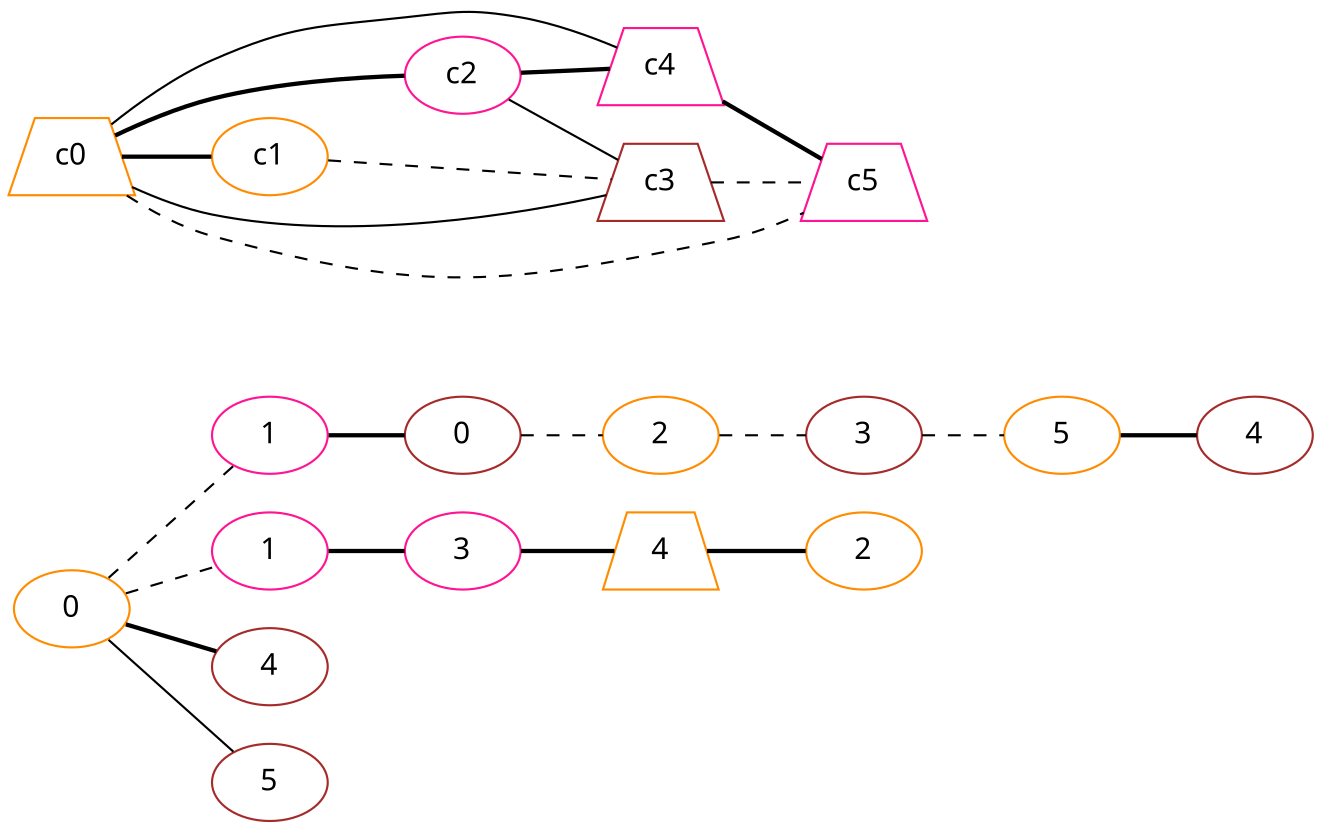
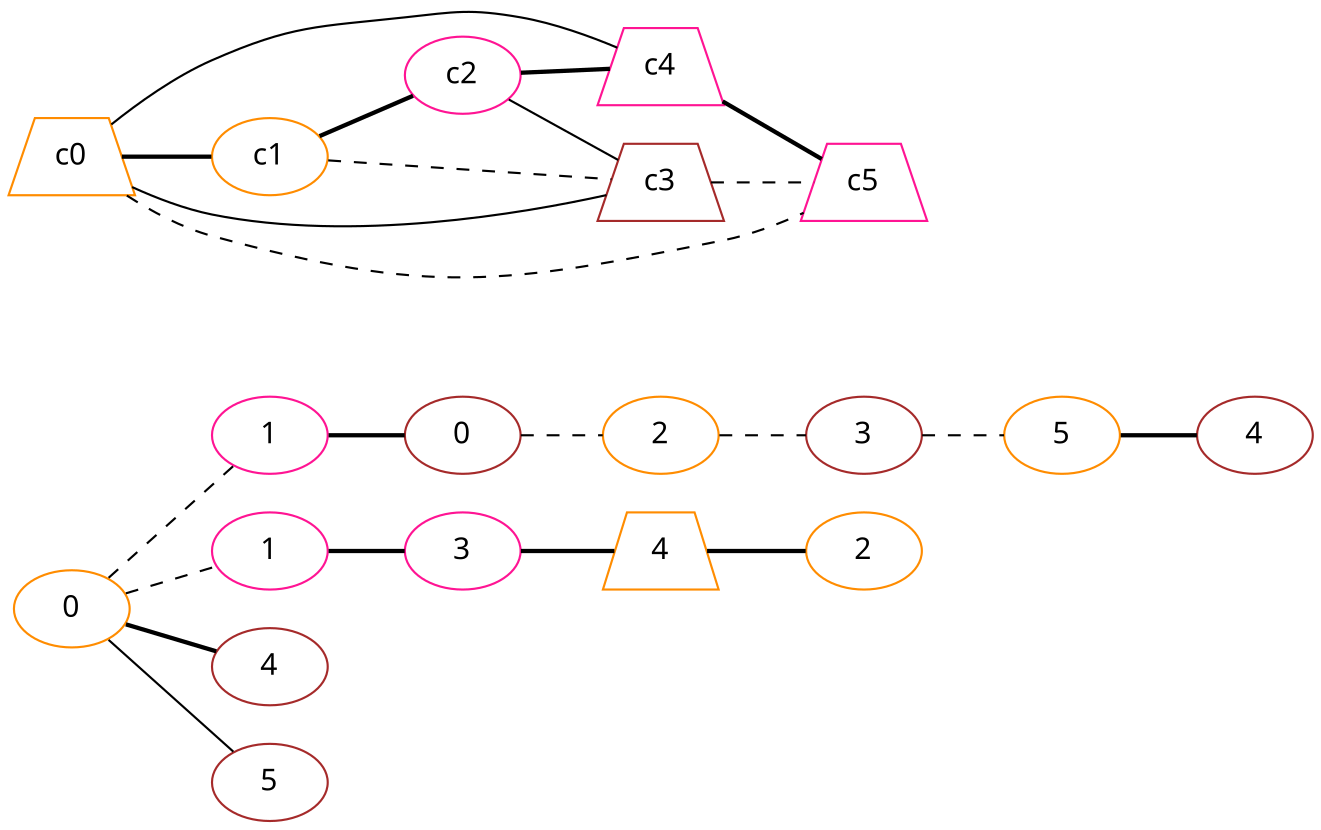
(256, 90) -> (366, 116)
